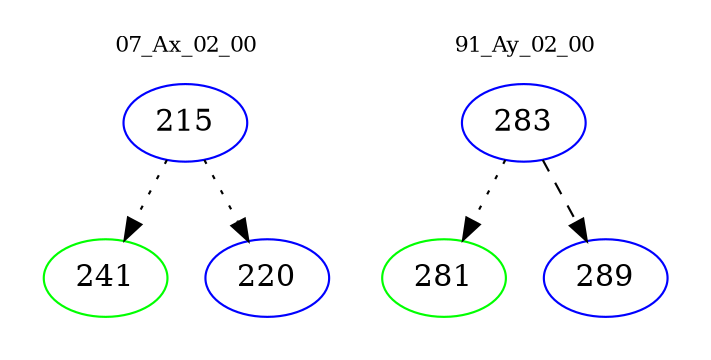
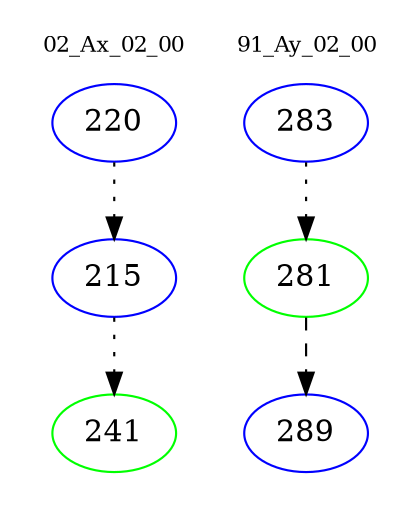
(186, 46) -> (114, 46)
(221, 191) -> (114, 190)
(560, 191) -> (306, 345)
